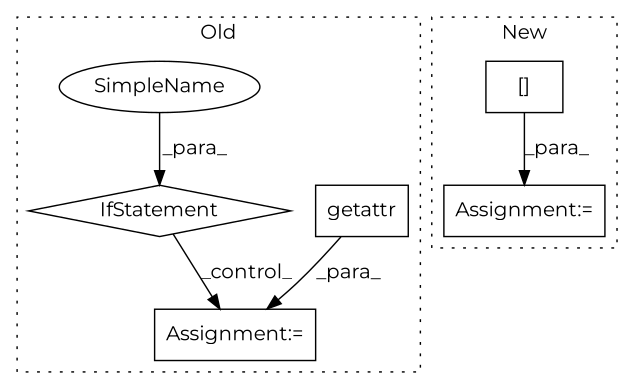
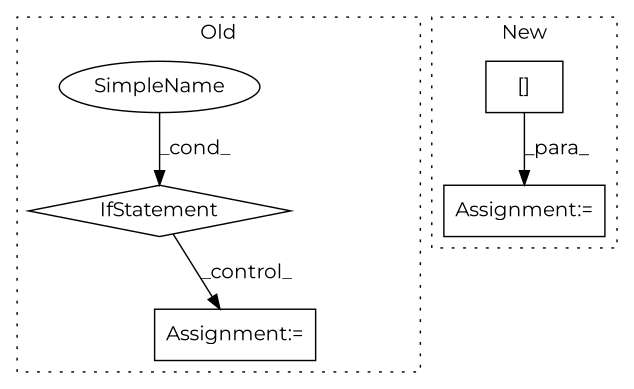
(195, 149) -> (195, 149)
(362, 211) -> none
